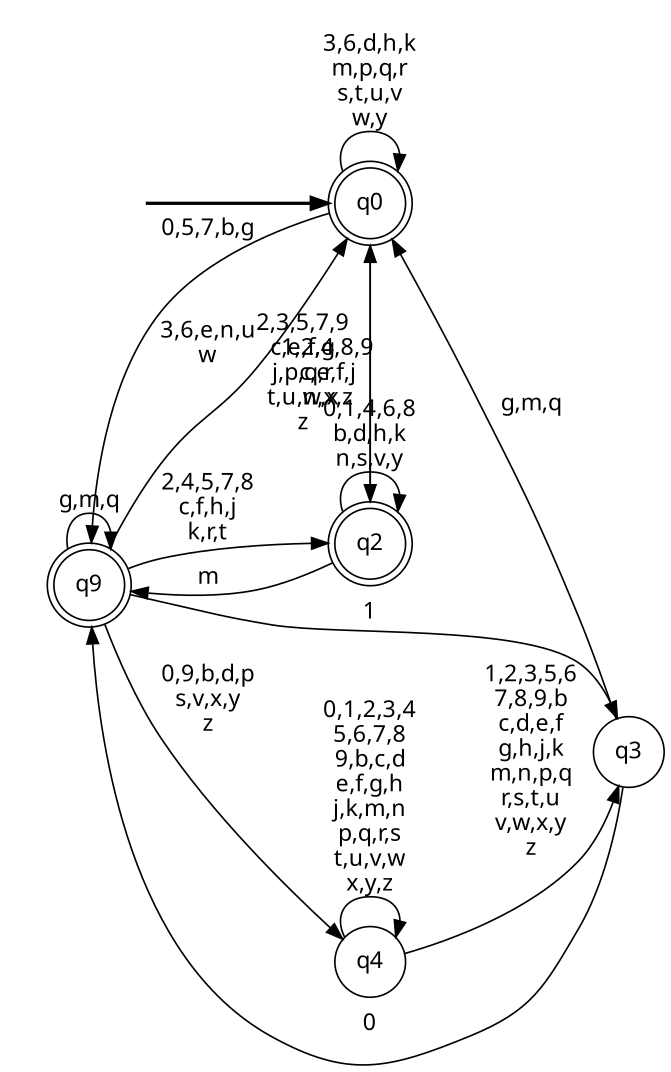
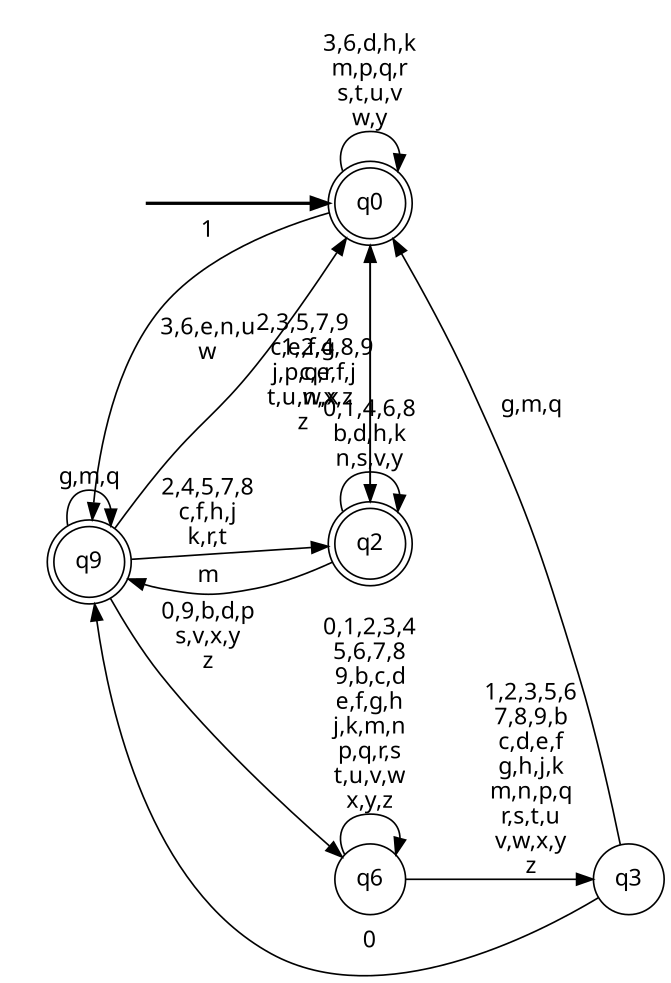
(208, 229) -> (208, 231)
(381, 631) -> none
(370, 962) -> (370, 879)
